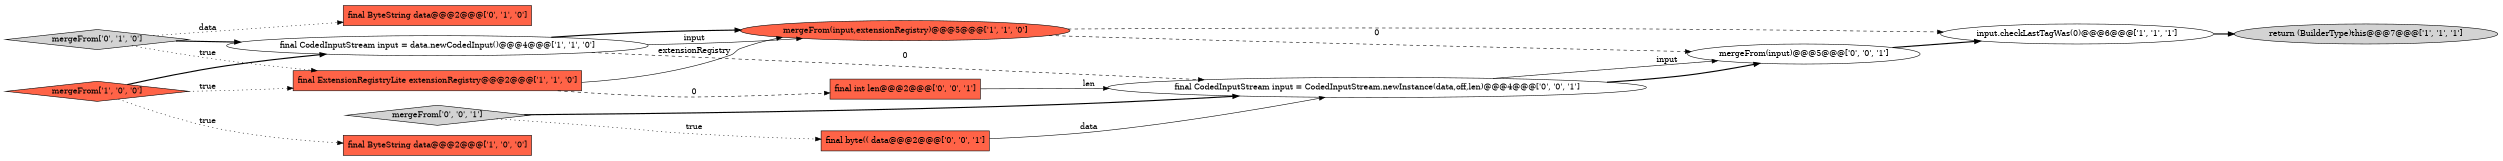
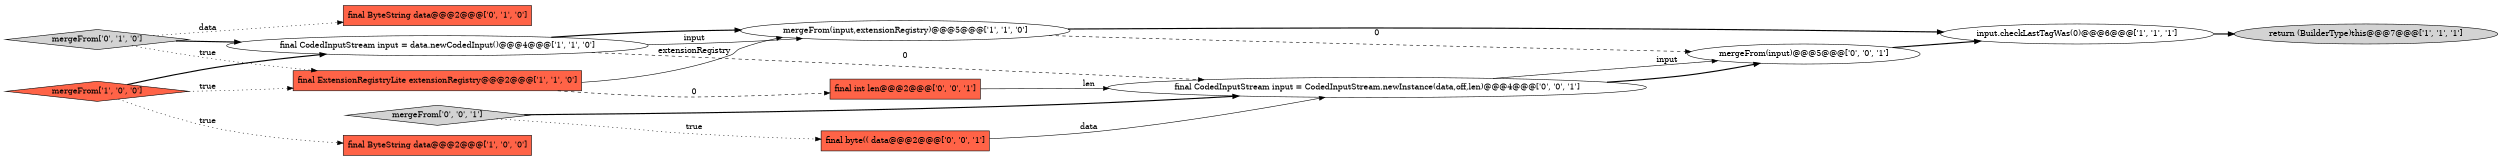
(1503, 28) -> (1503, 28)
(905, 31) -> (905, 31)
